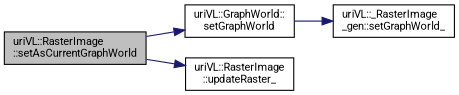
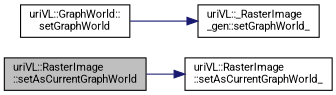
(160, 34) -> none
(240, 74) -> (259, 74)
